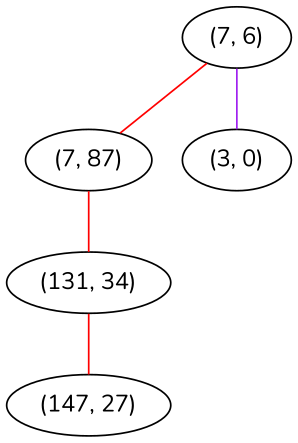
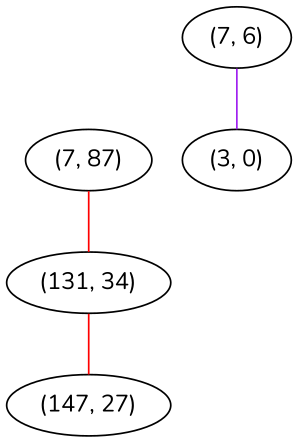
(164, 98) -> none
